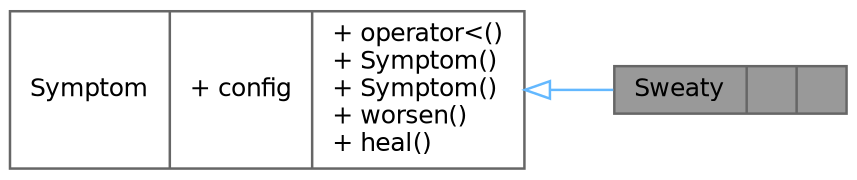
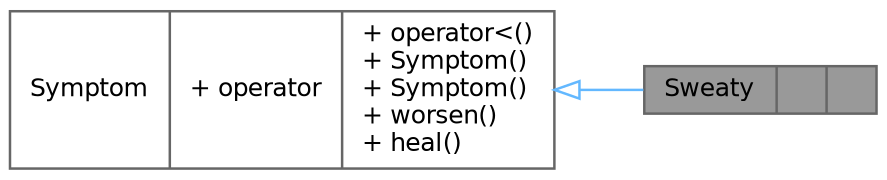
(241, 89) -> (256, 89)
